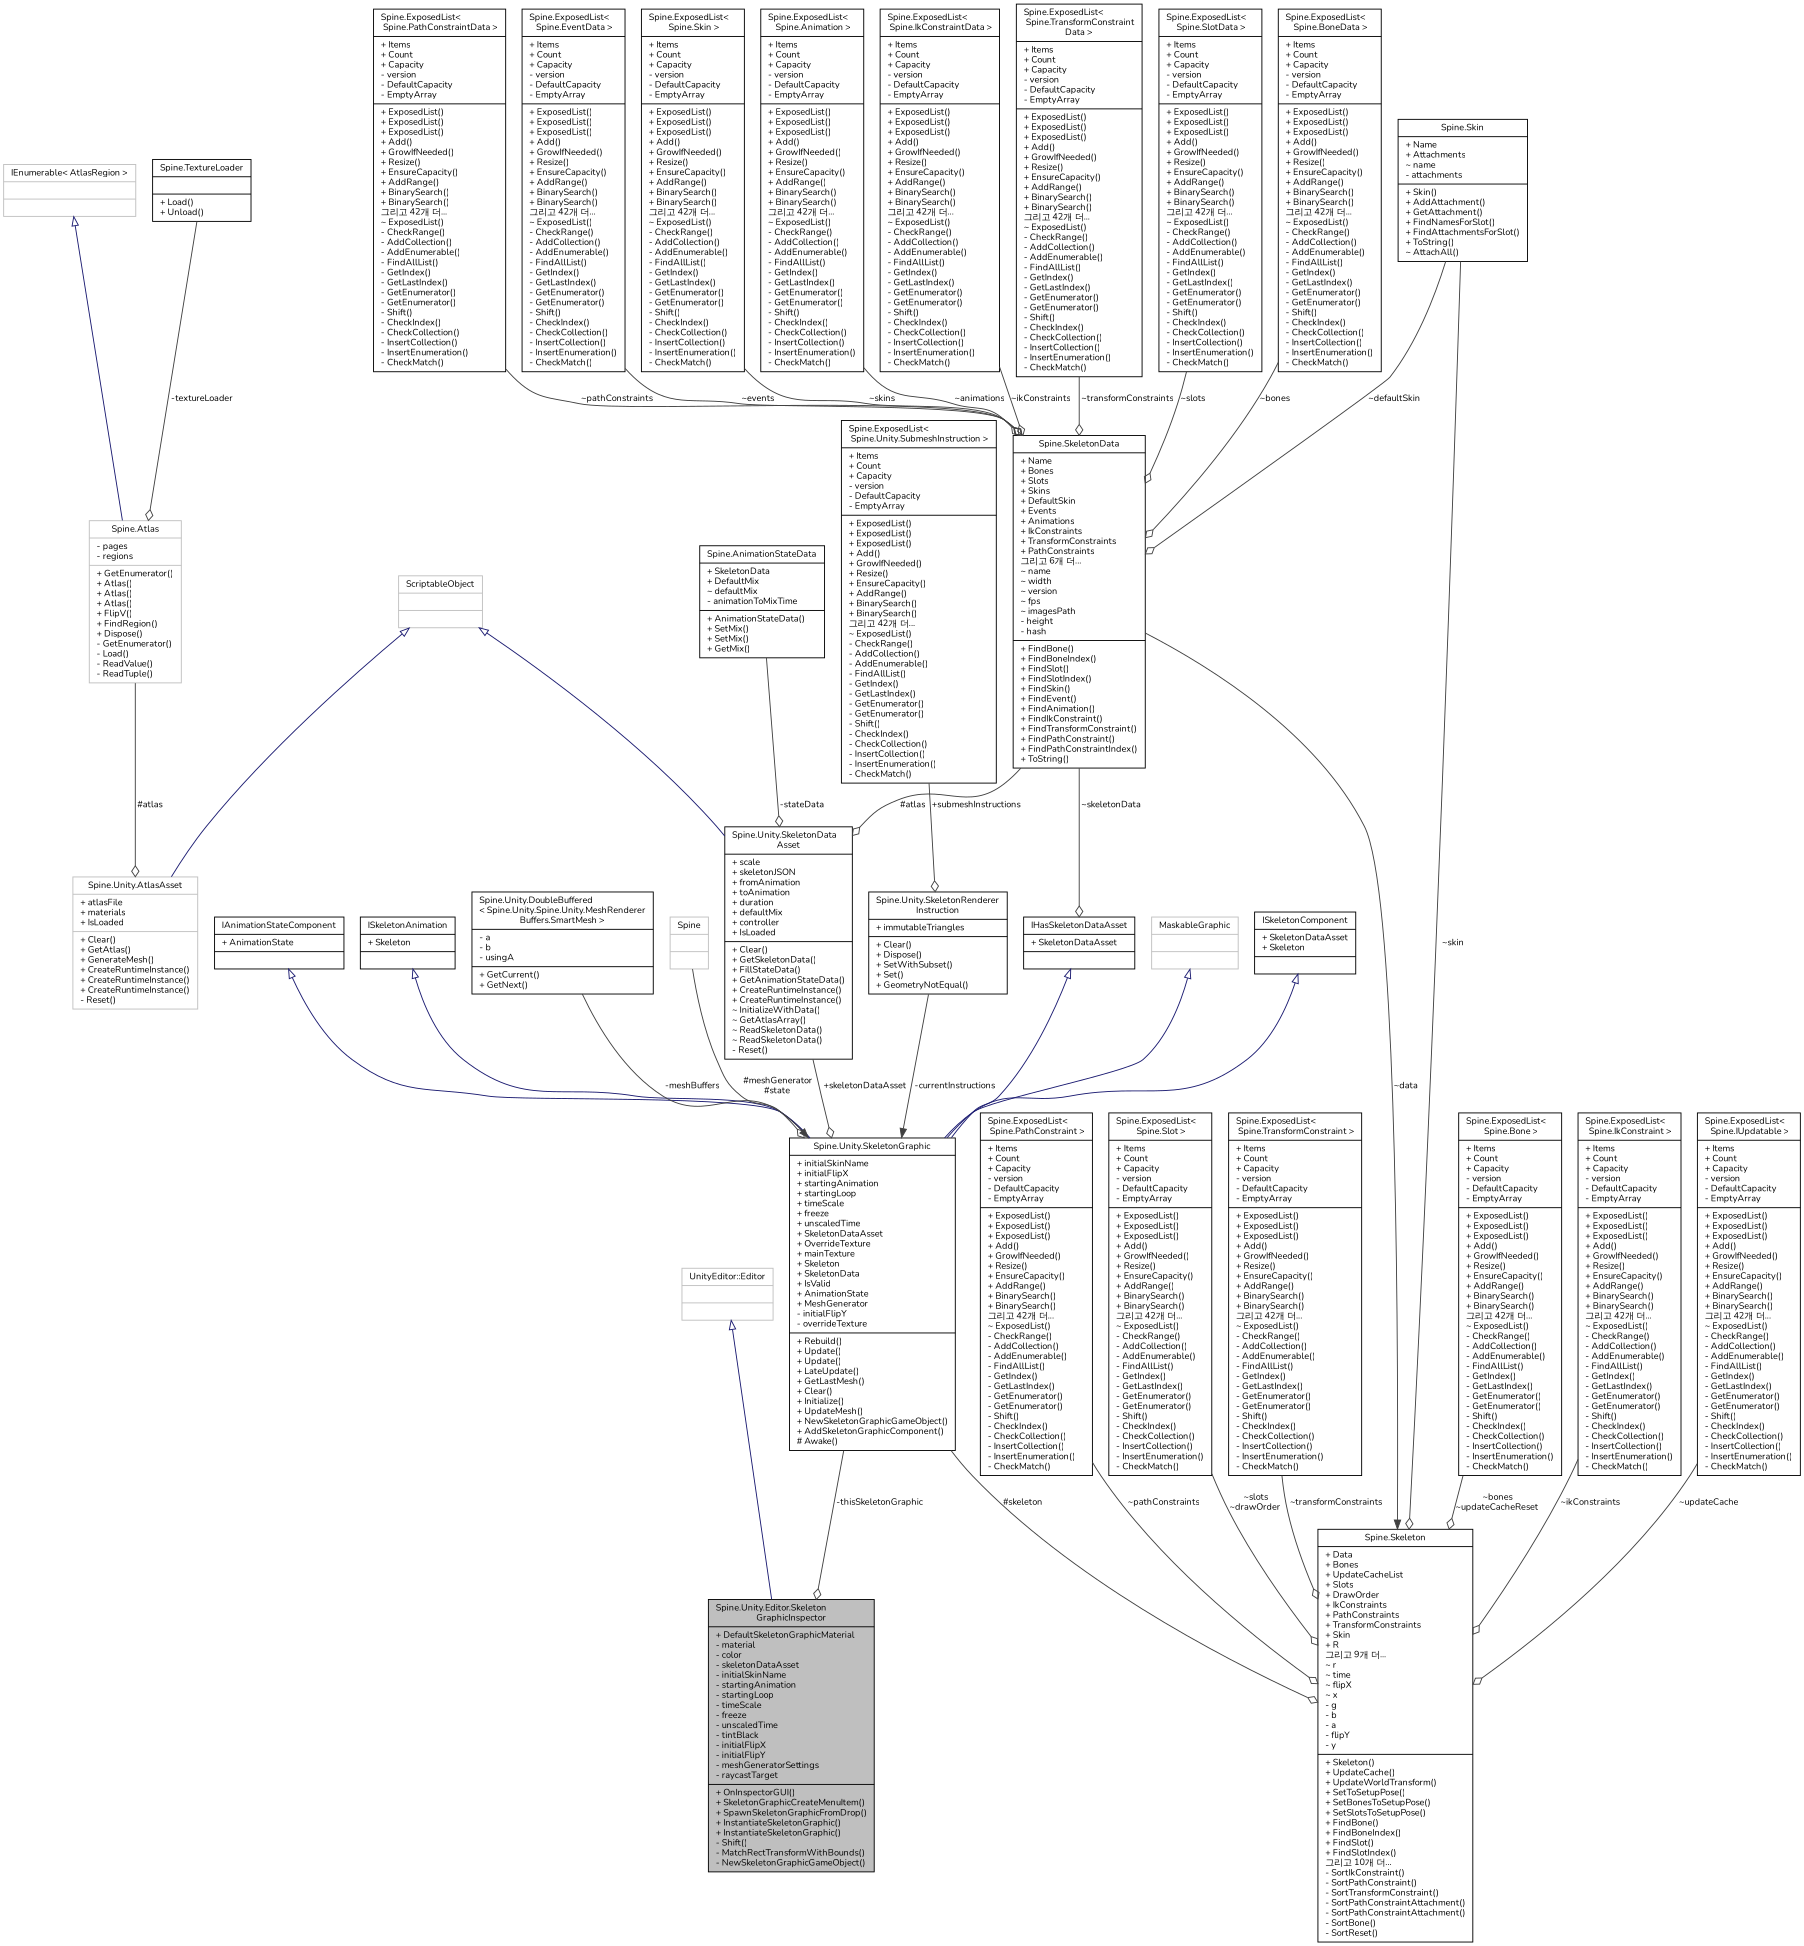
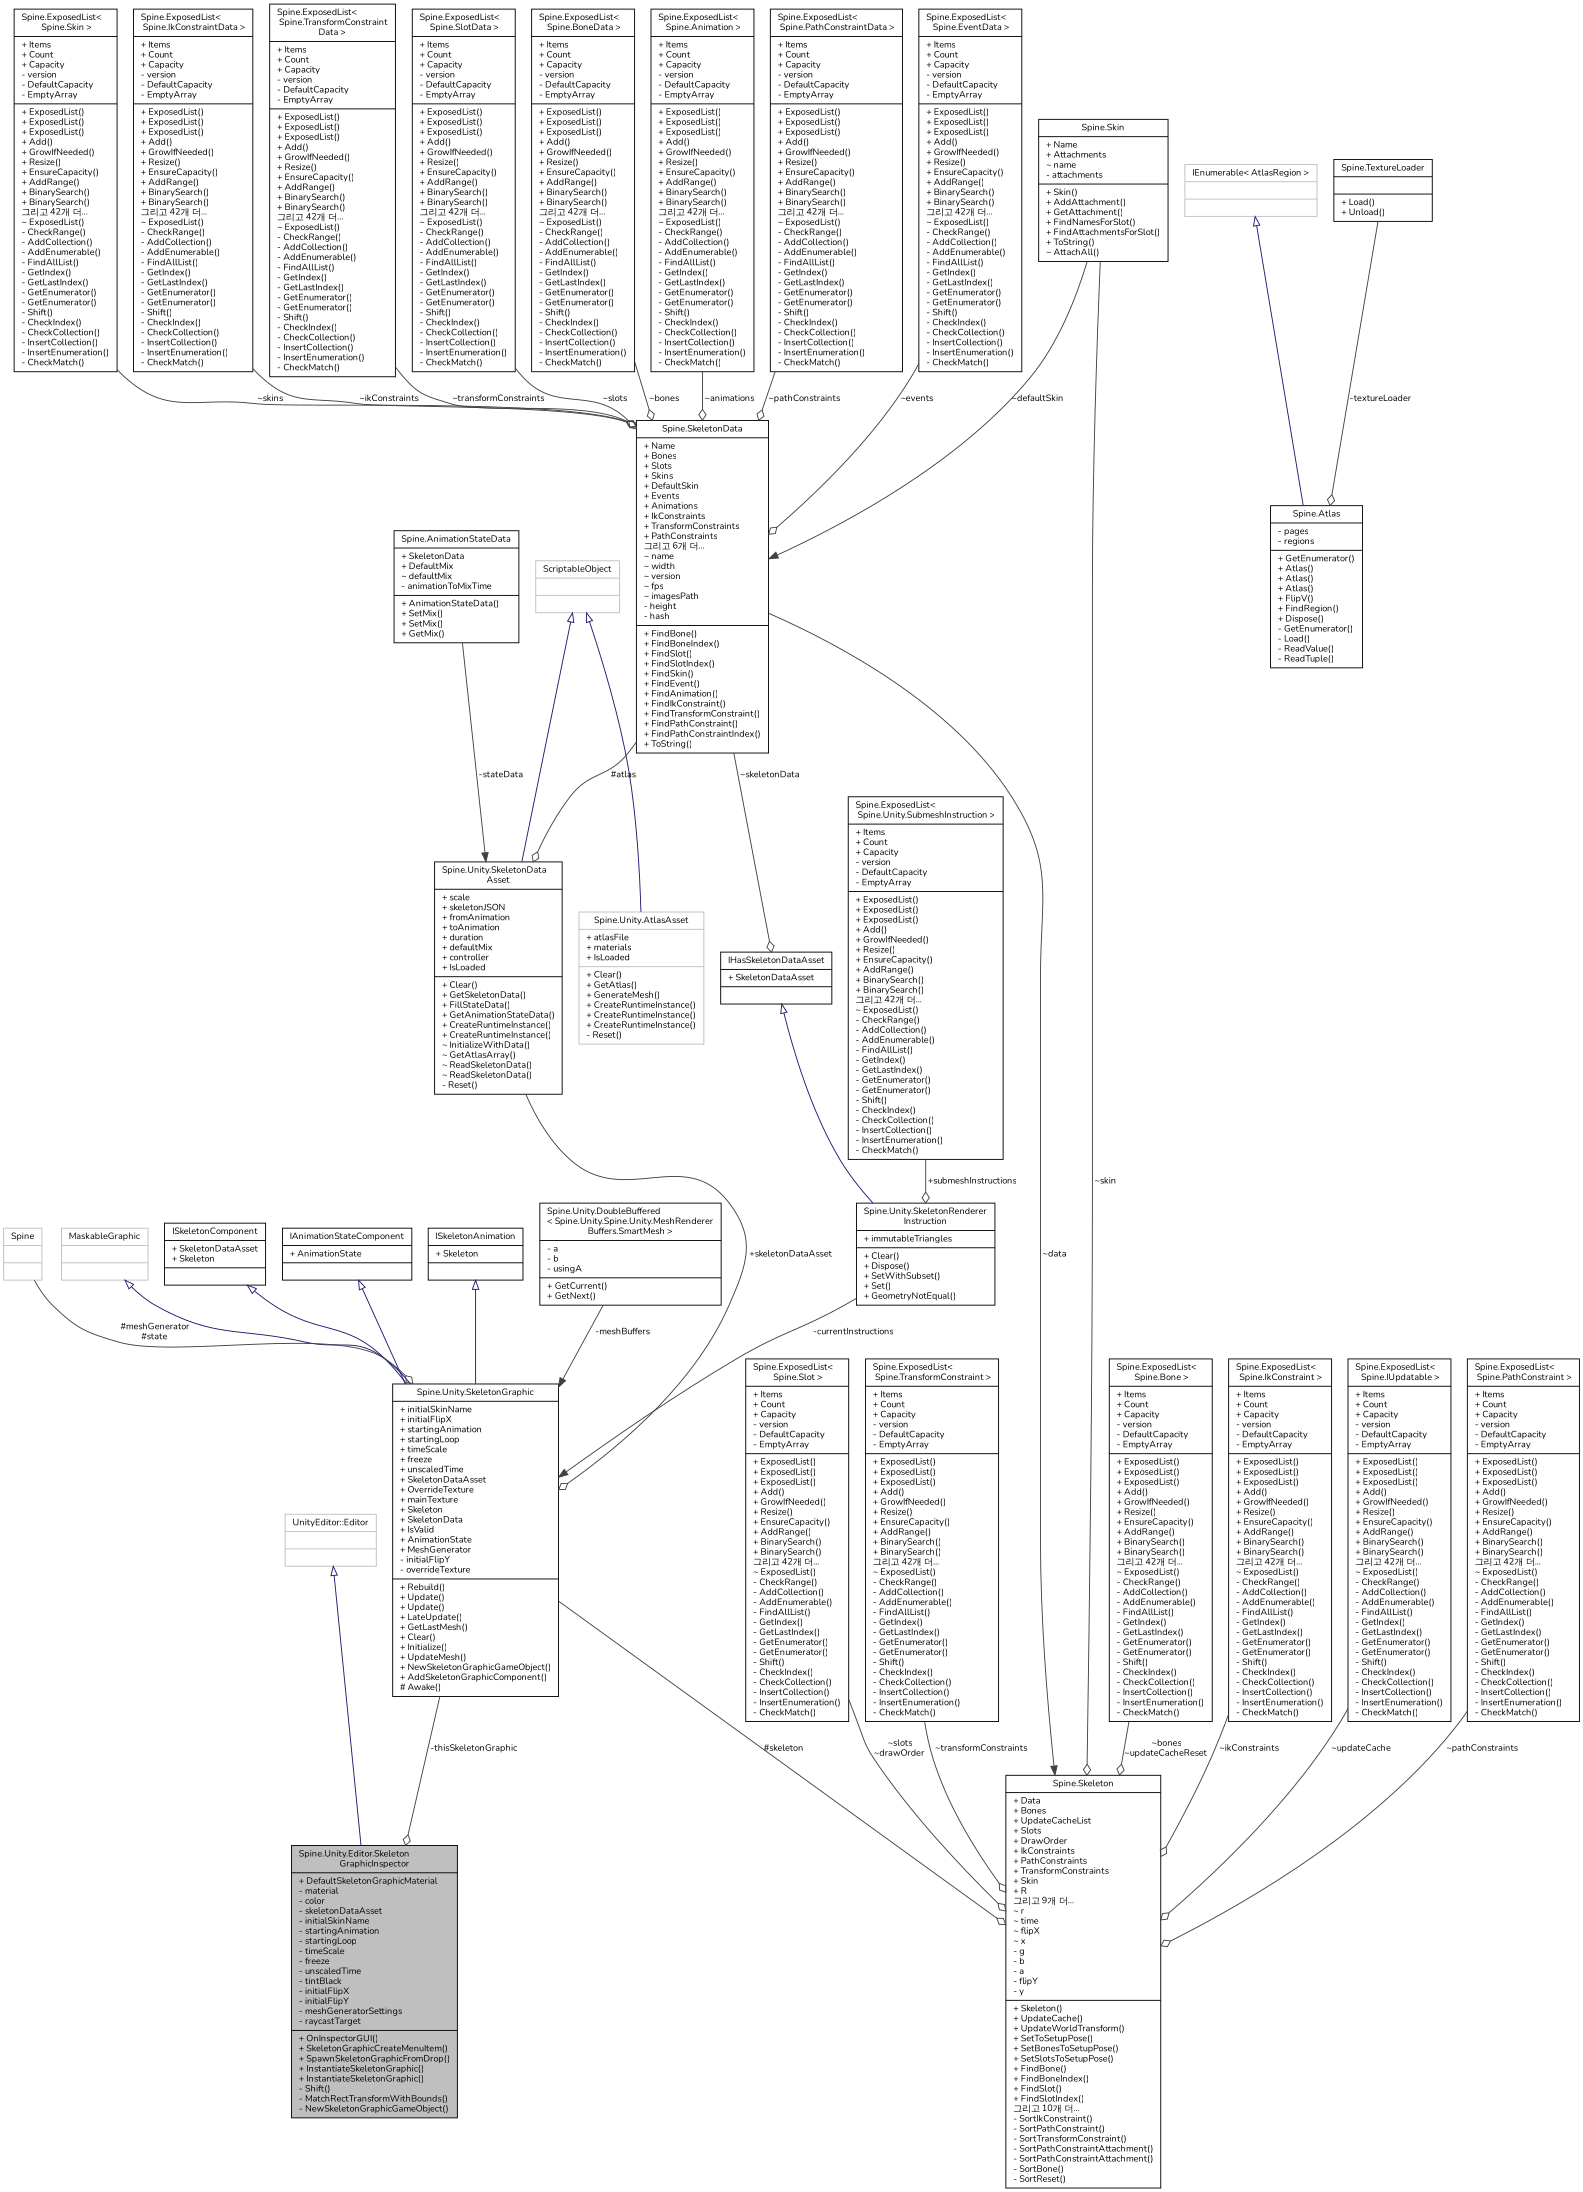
(1325, 425) -> (965, 441)
(135, 602) -> (1317, 587)
(773, 737) -> (474, 748)
(135, 774) -> none
(1022, 1067) -> (817, 1114)
